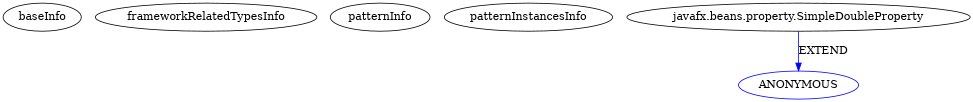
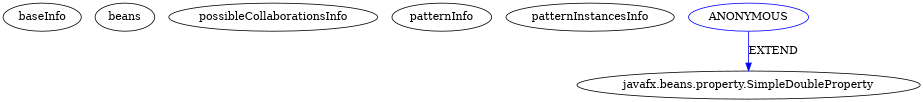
(206, 17) -> (125, 17)
none -> (273, 17)
(799, 47) -> (749, 47)
